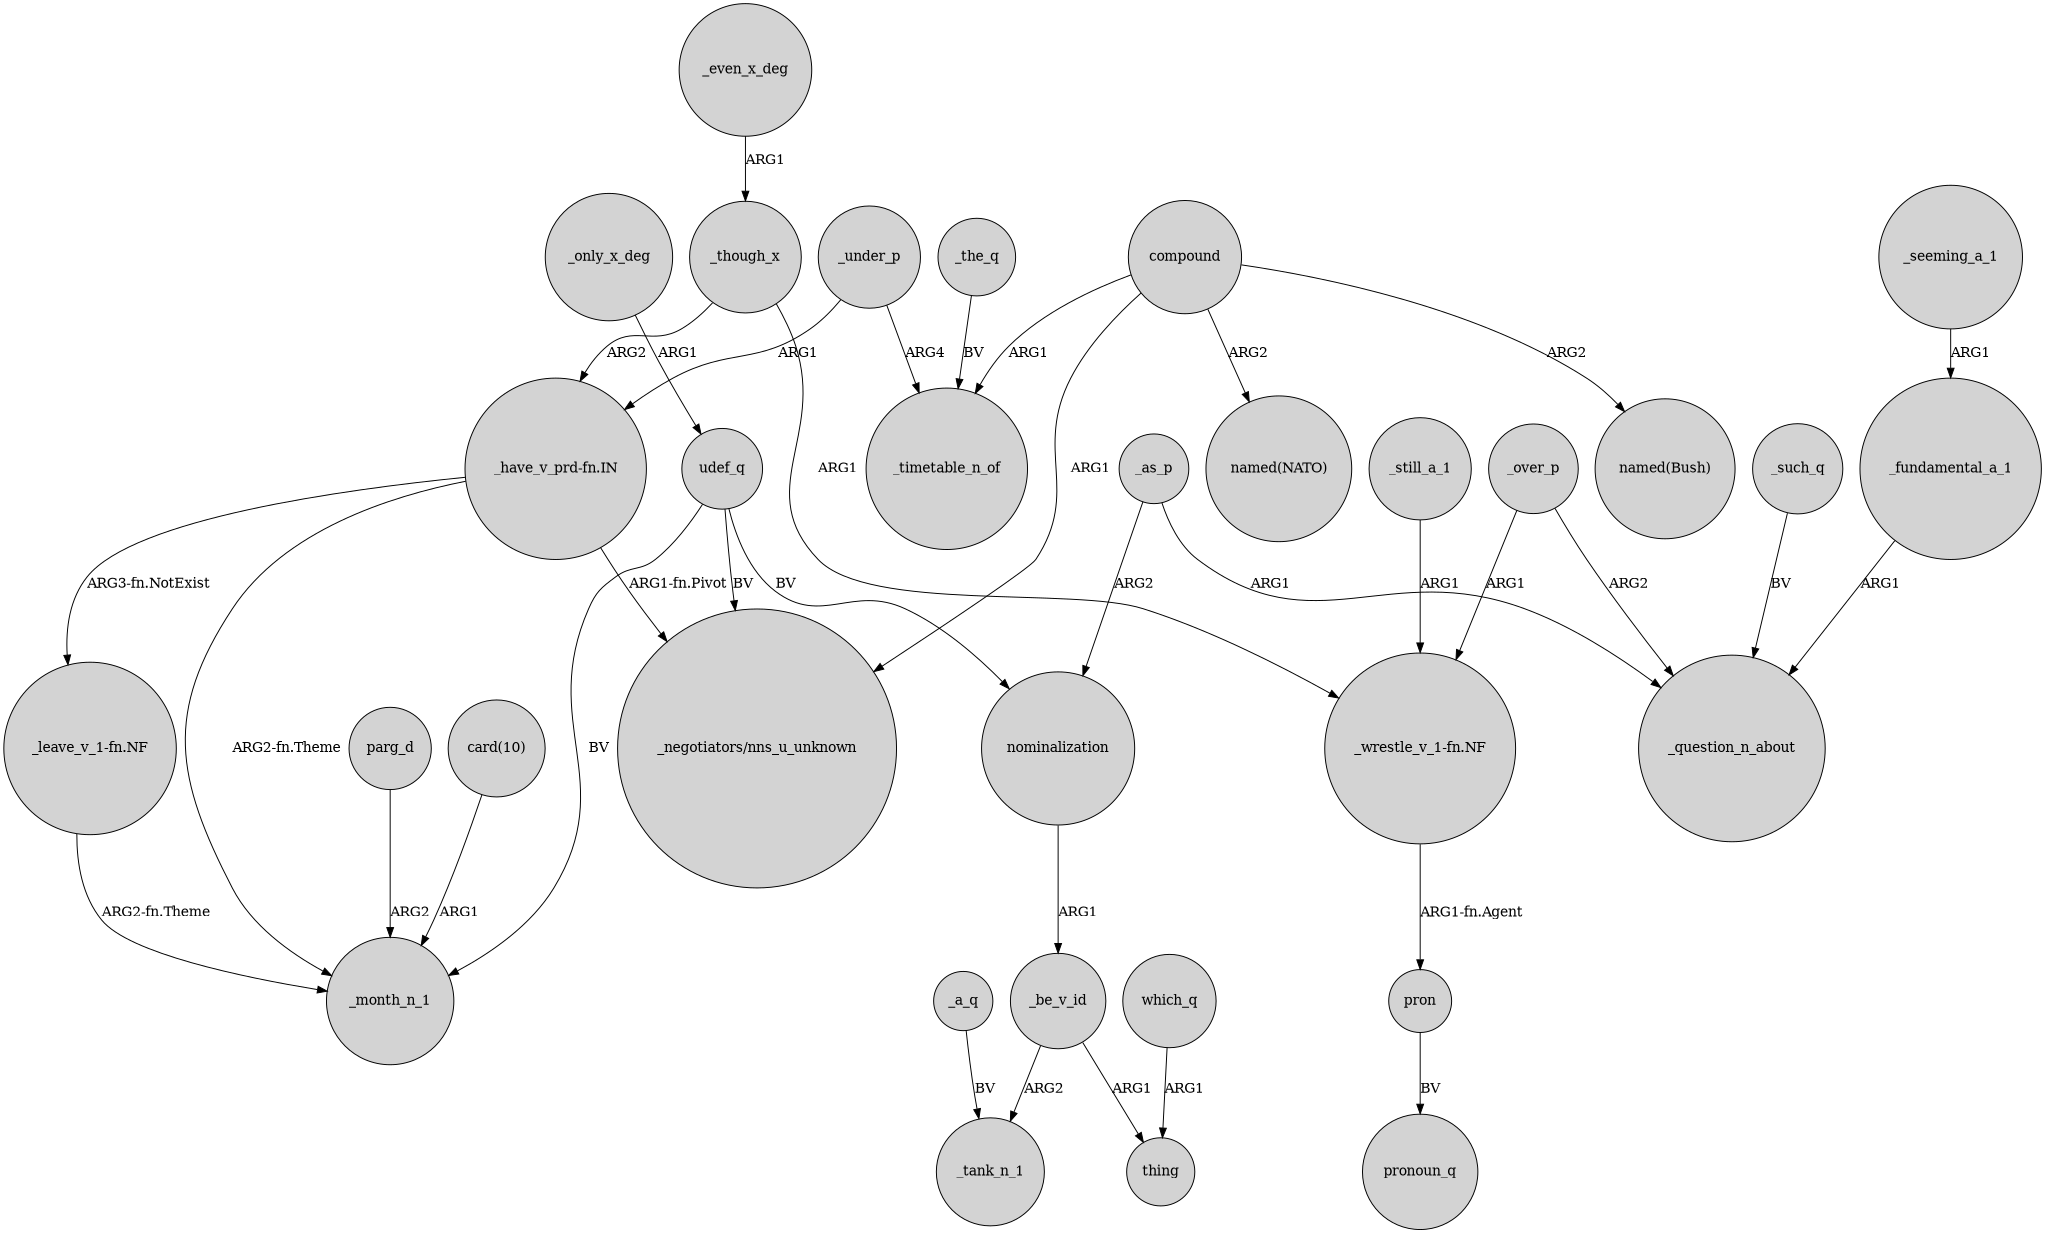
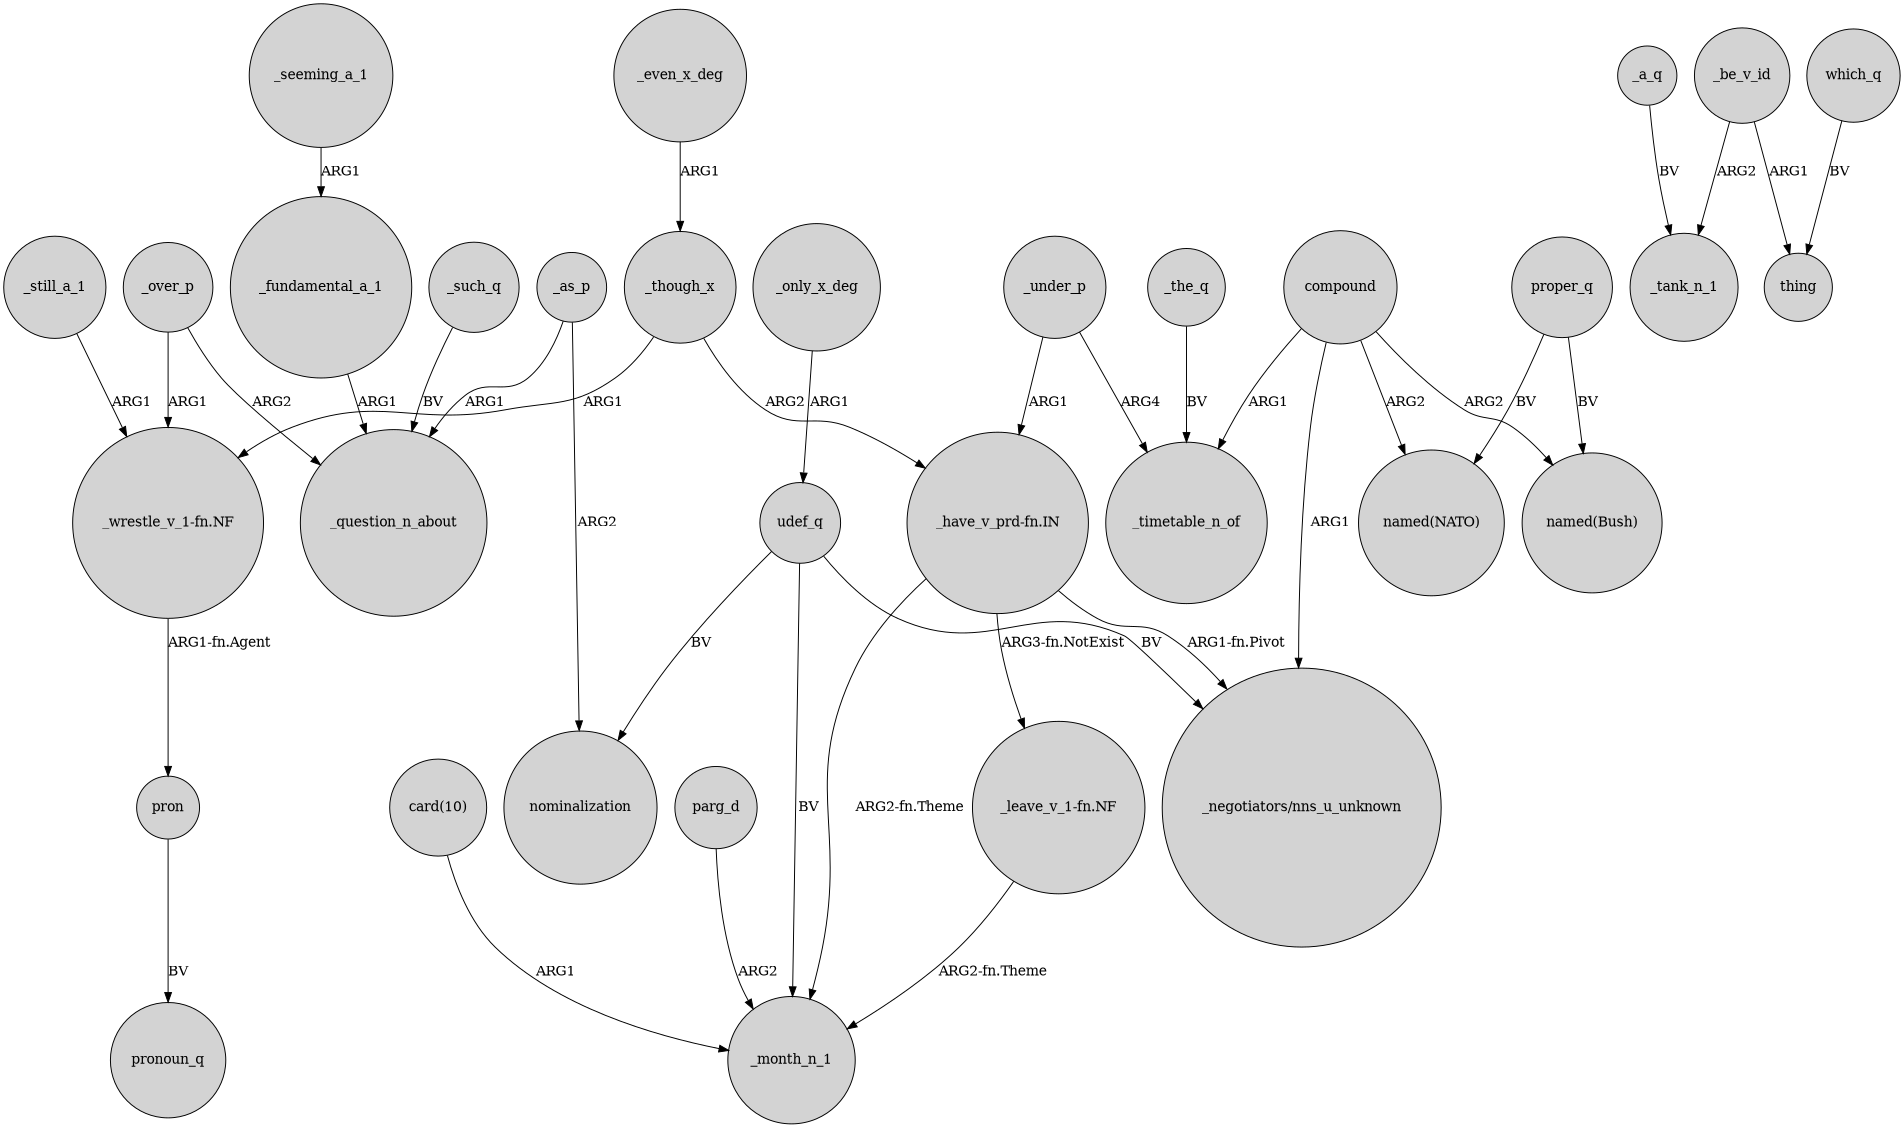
none -> (1562, 287)
(1058, 884) -> none
(1184, 1089) -> (1839, 172)
